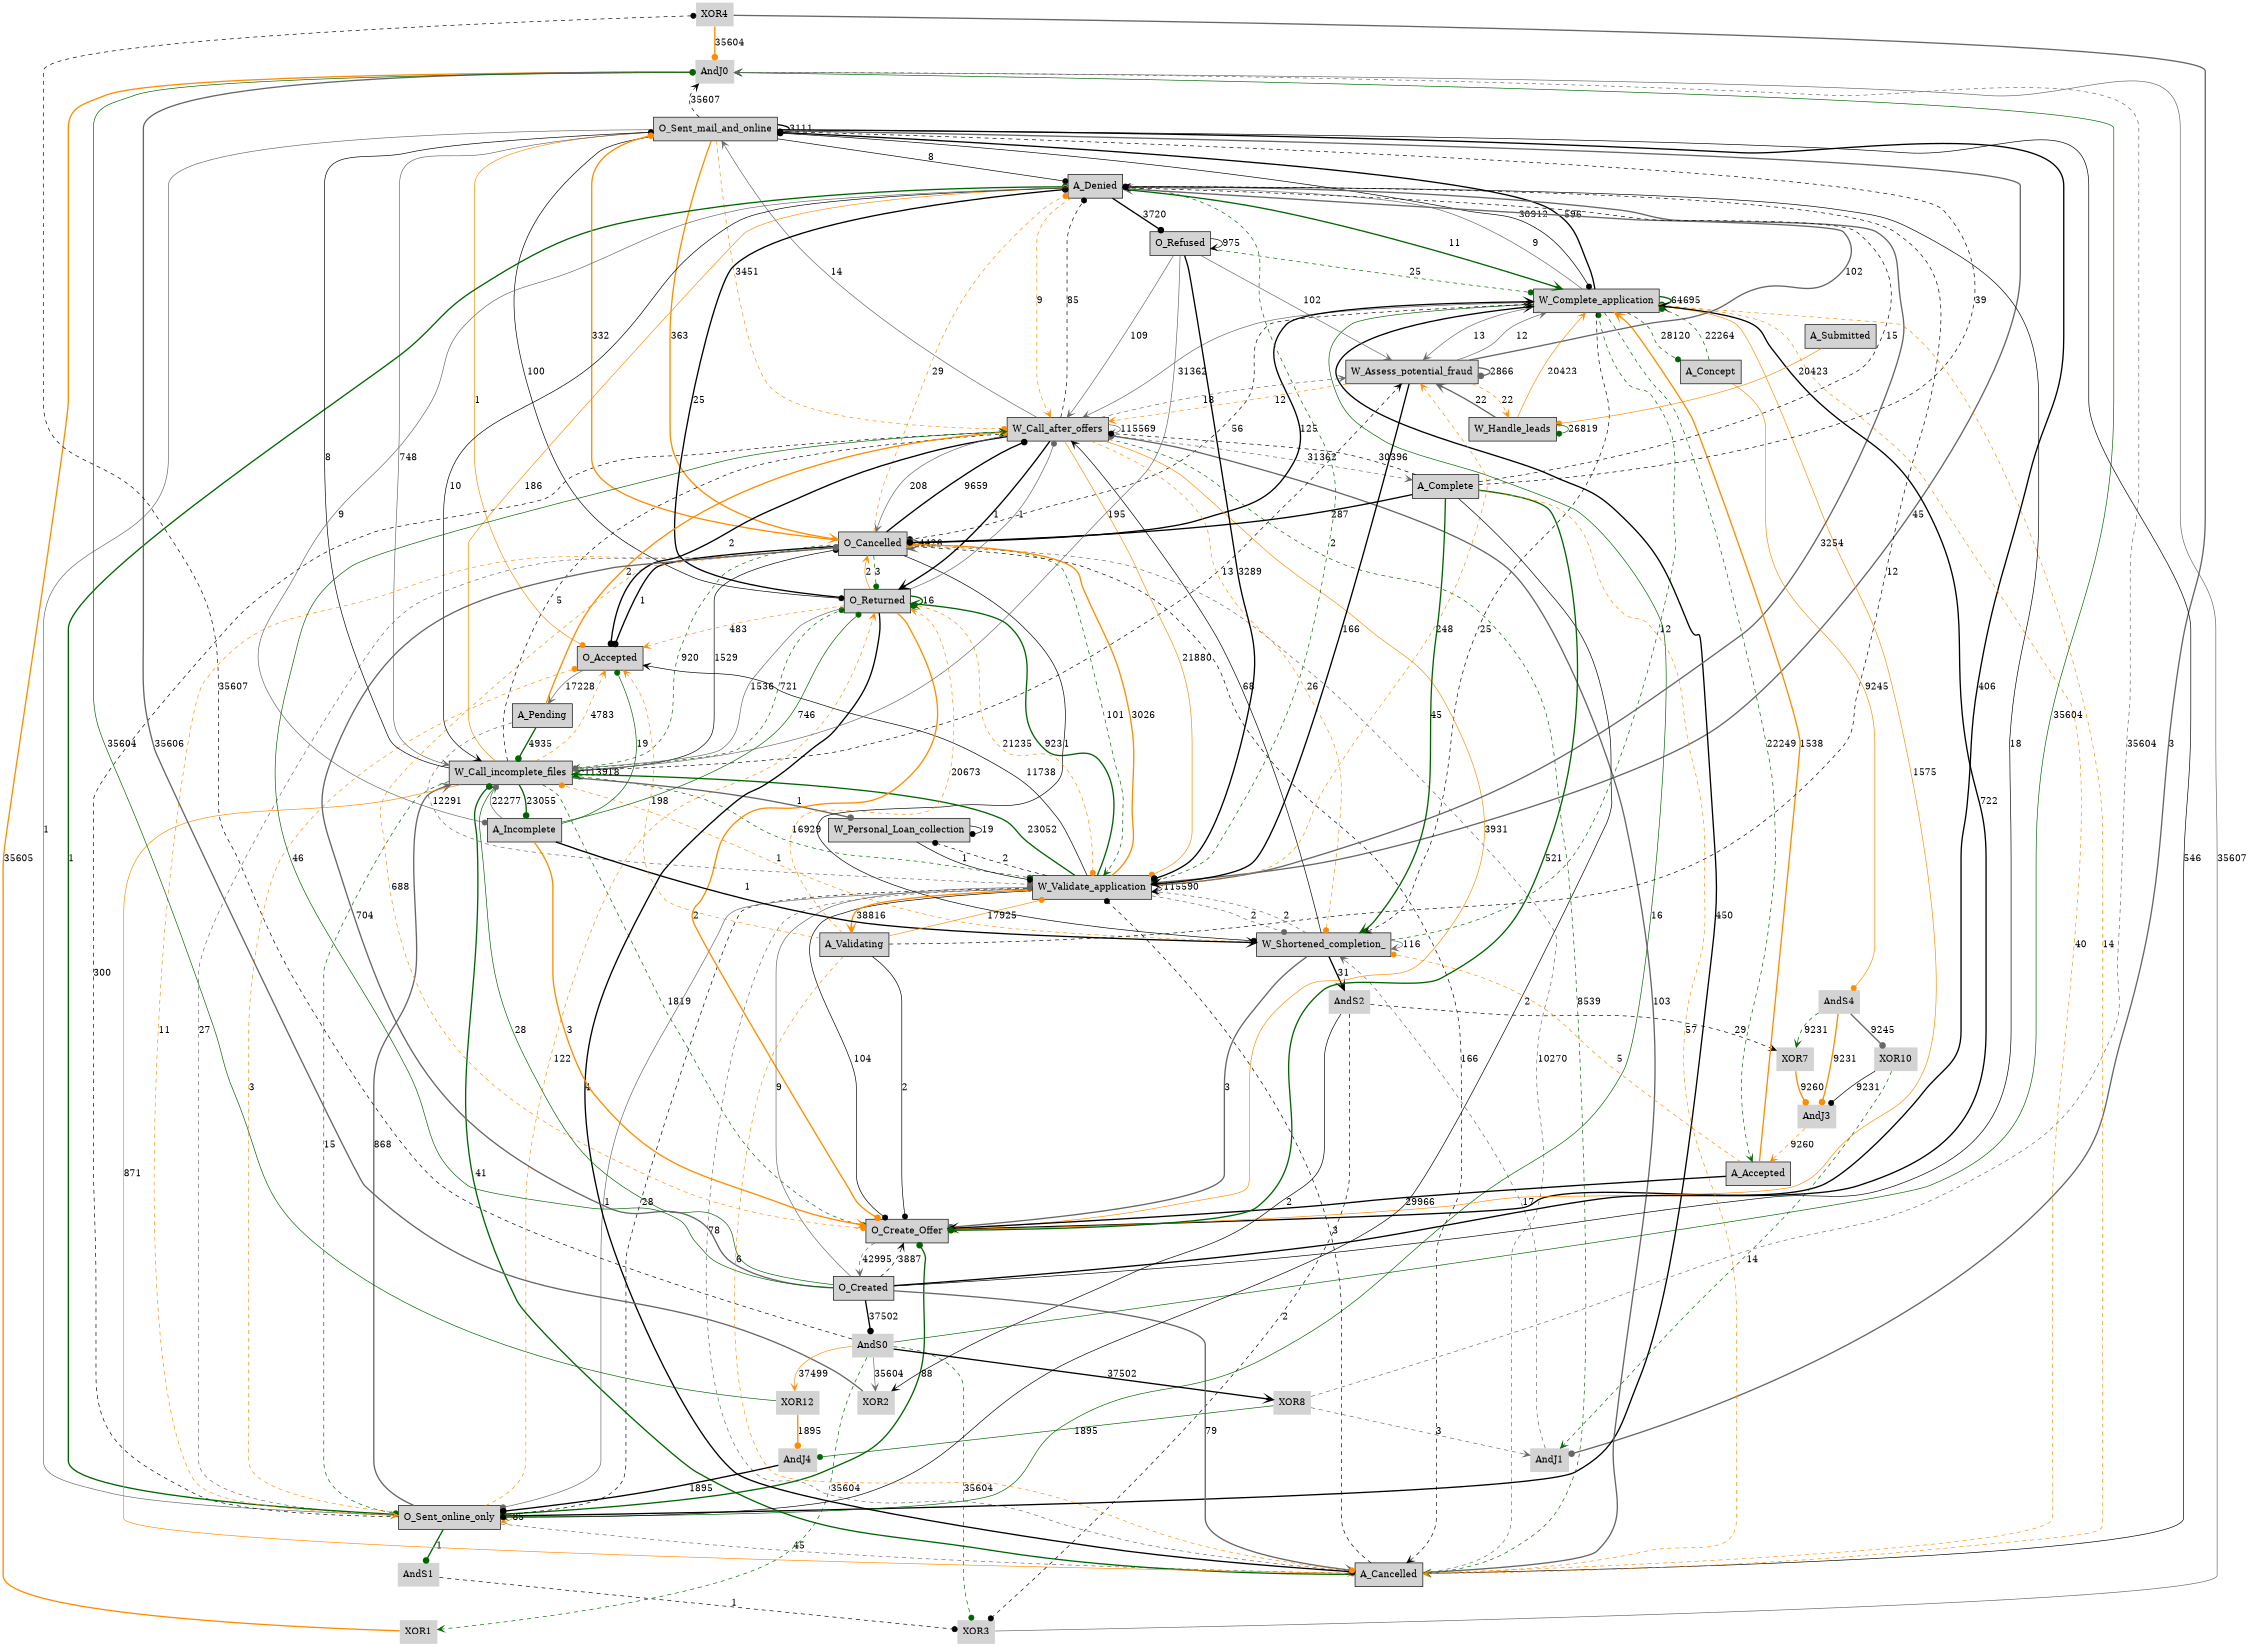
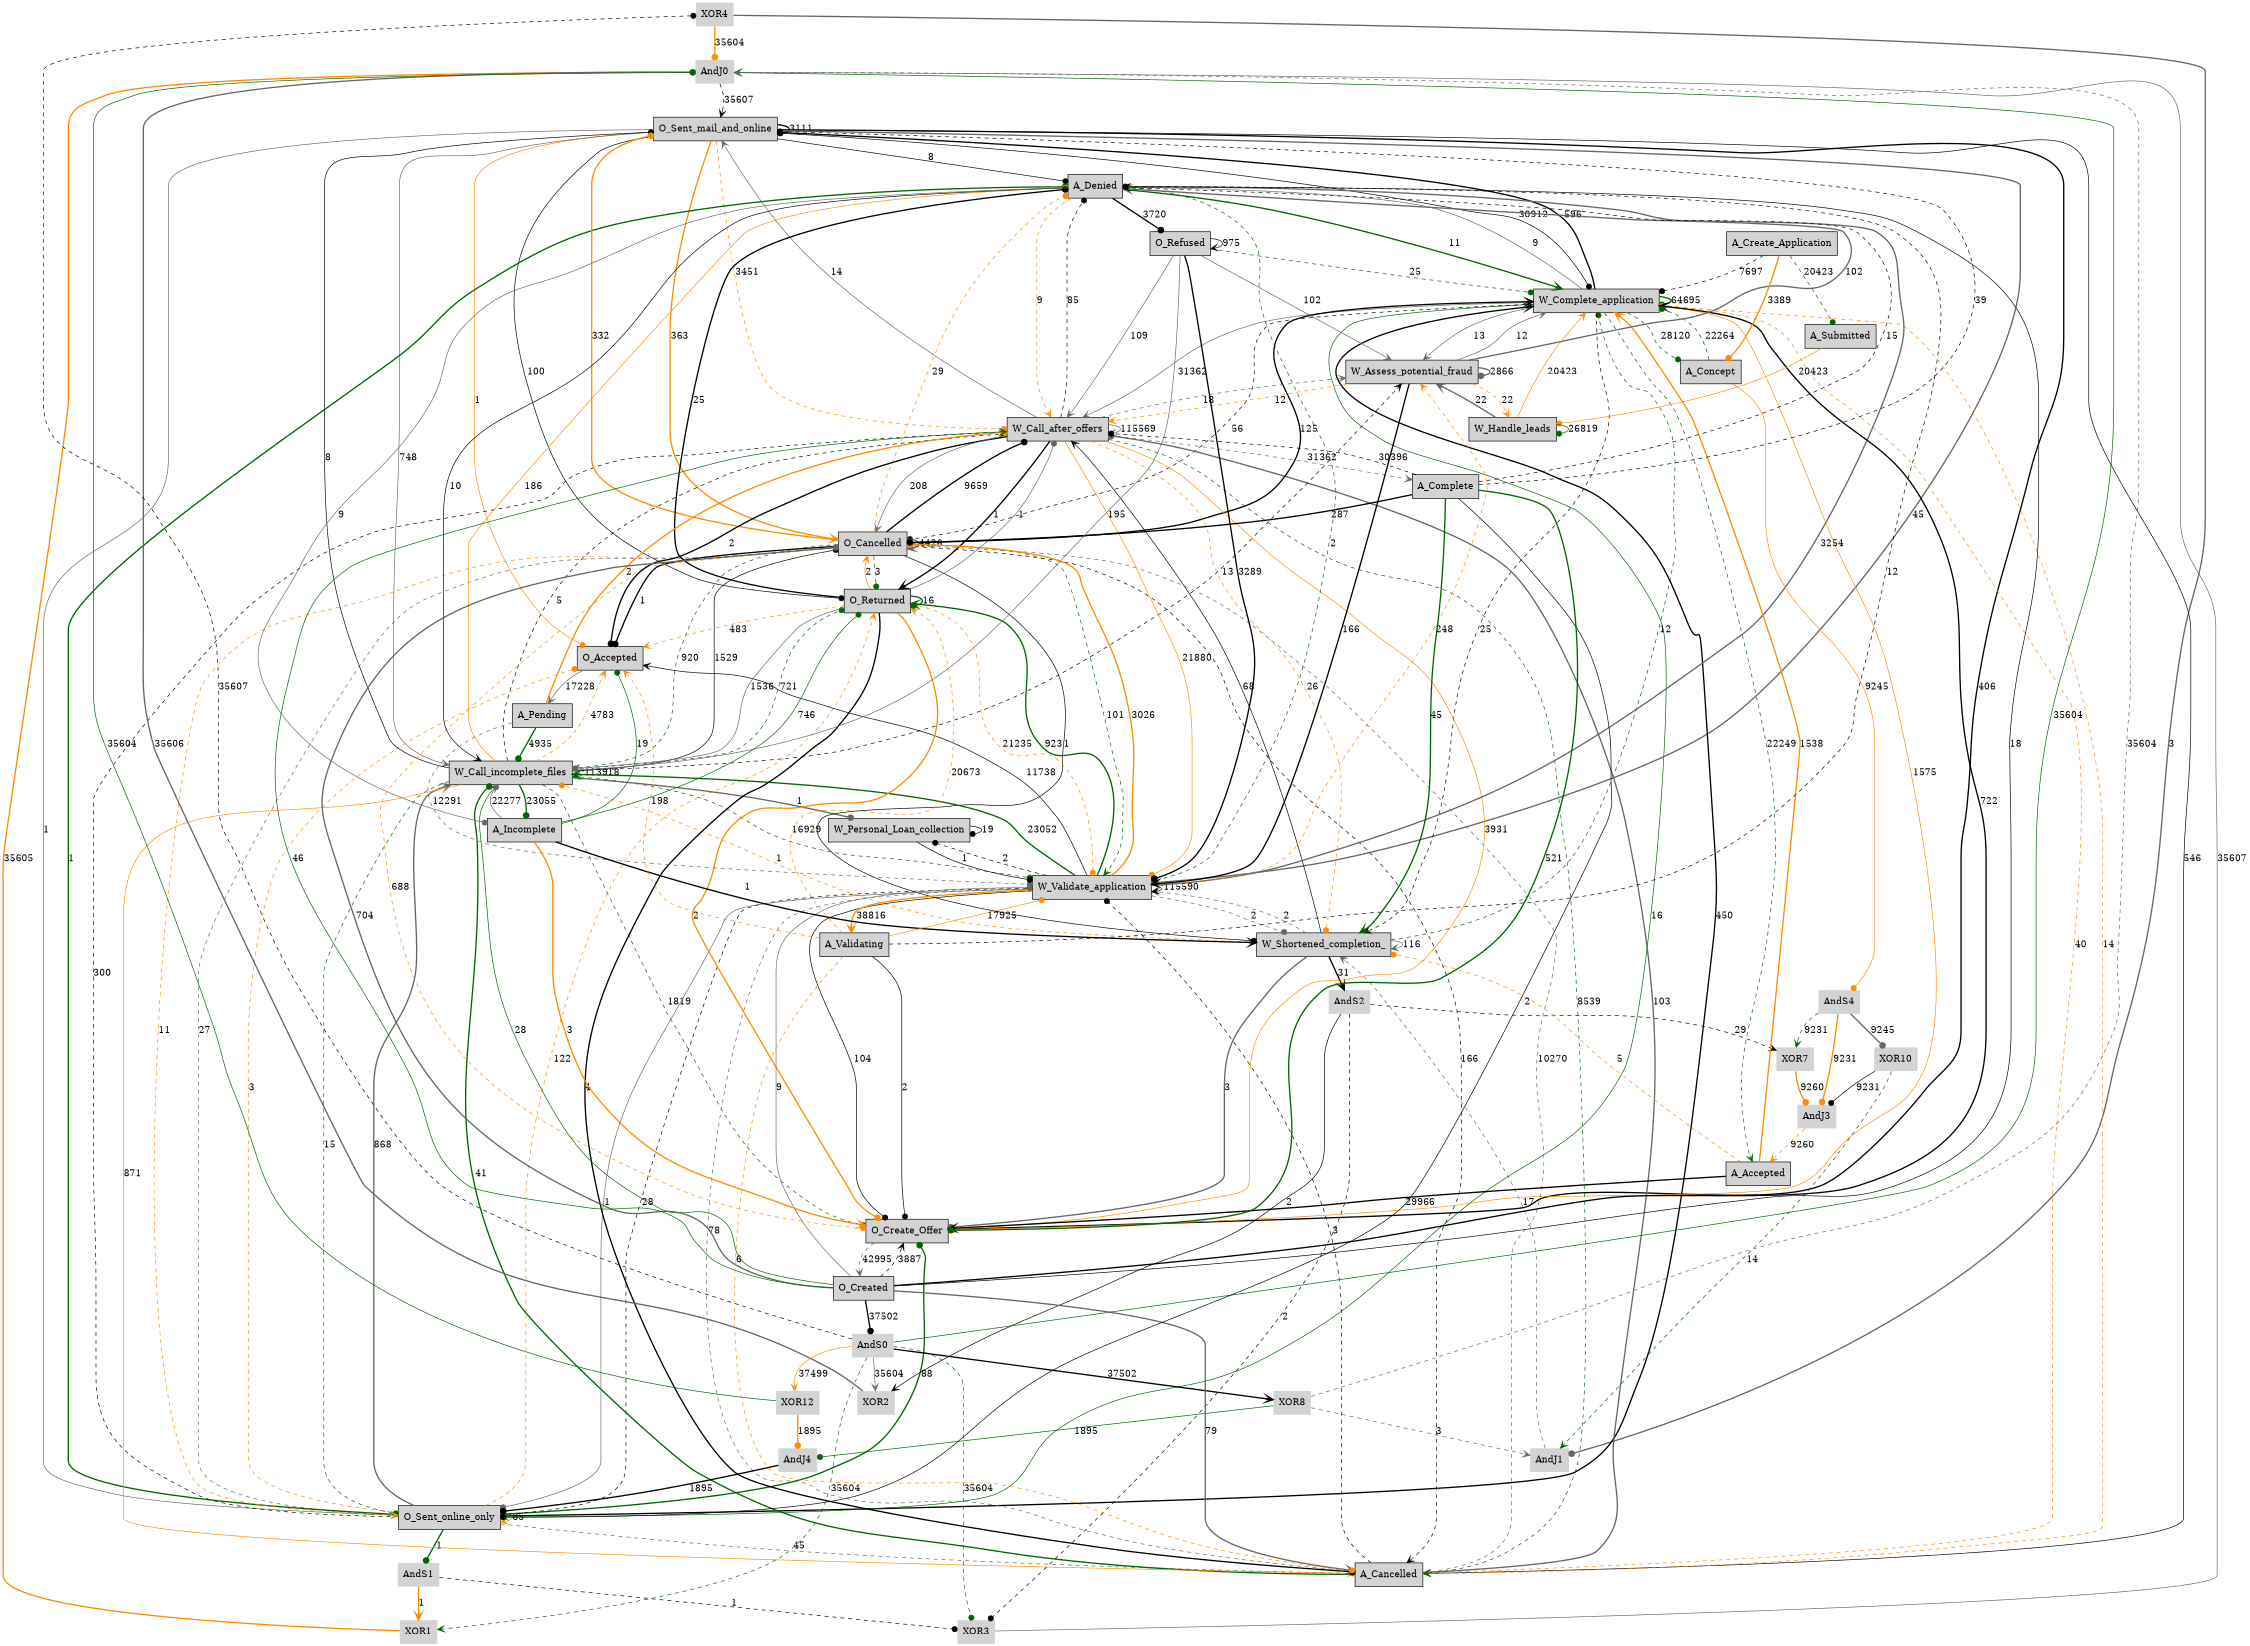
(690, 104) -> (724, 97)
none -> (1782, 244)
(1685, 1076) -> none
none -> (419, 1600)
